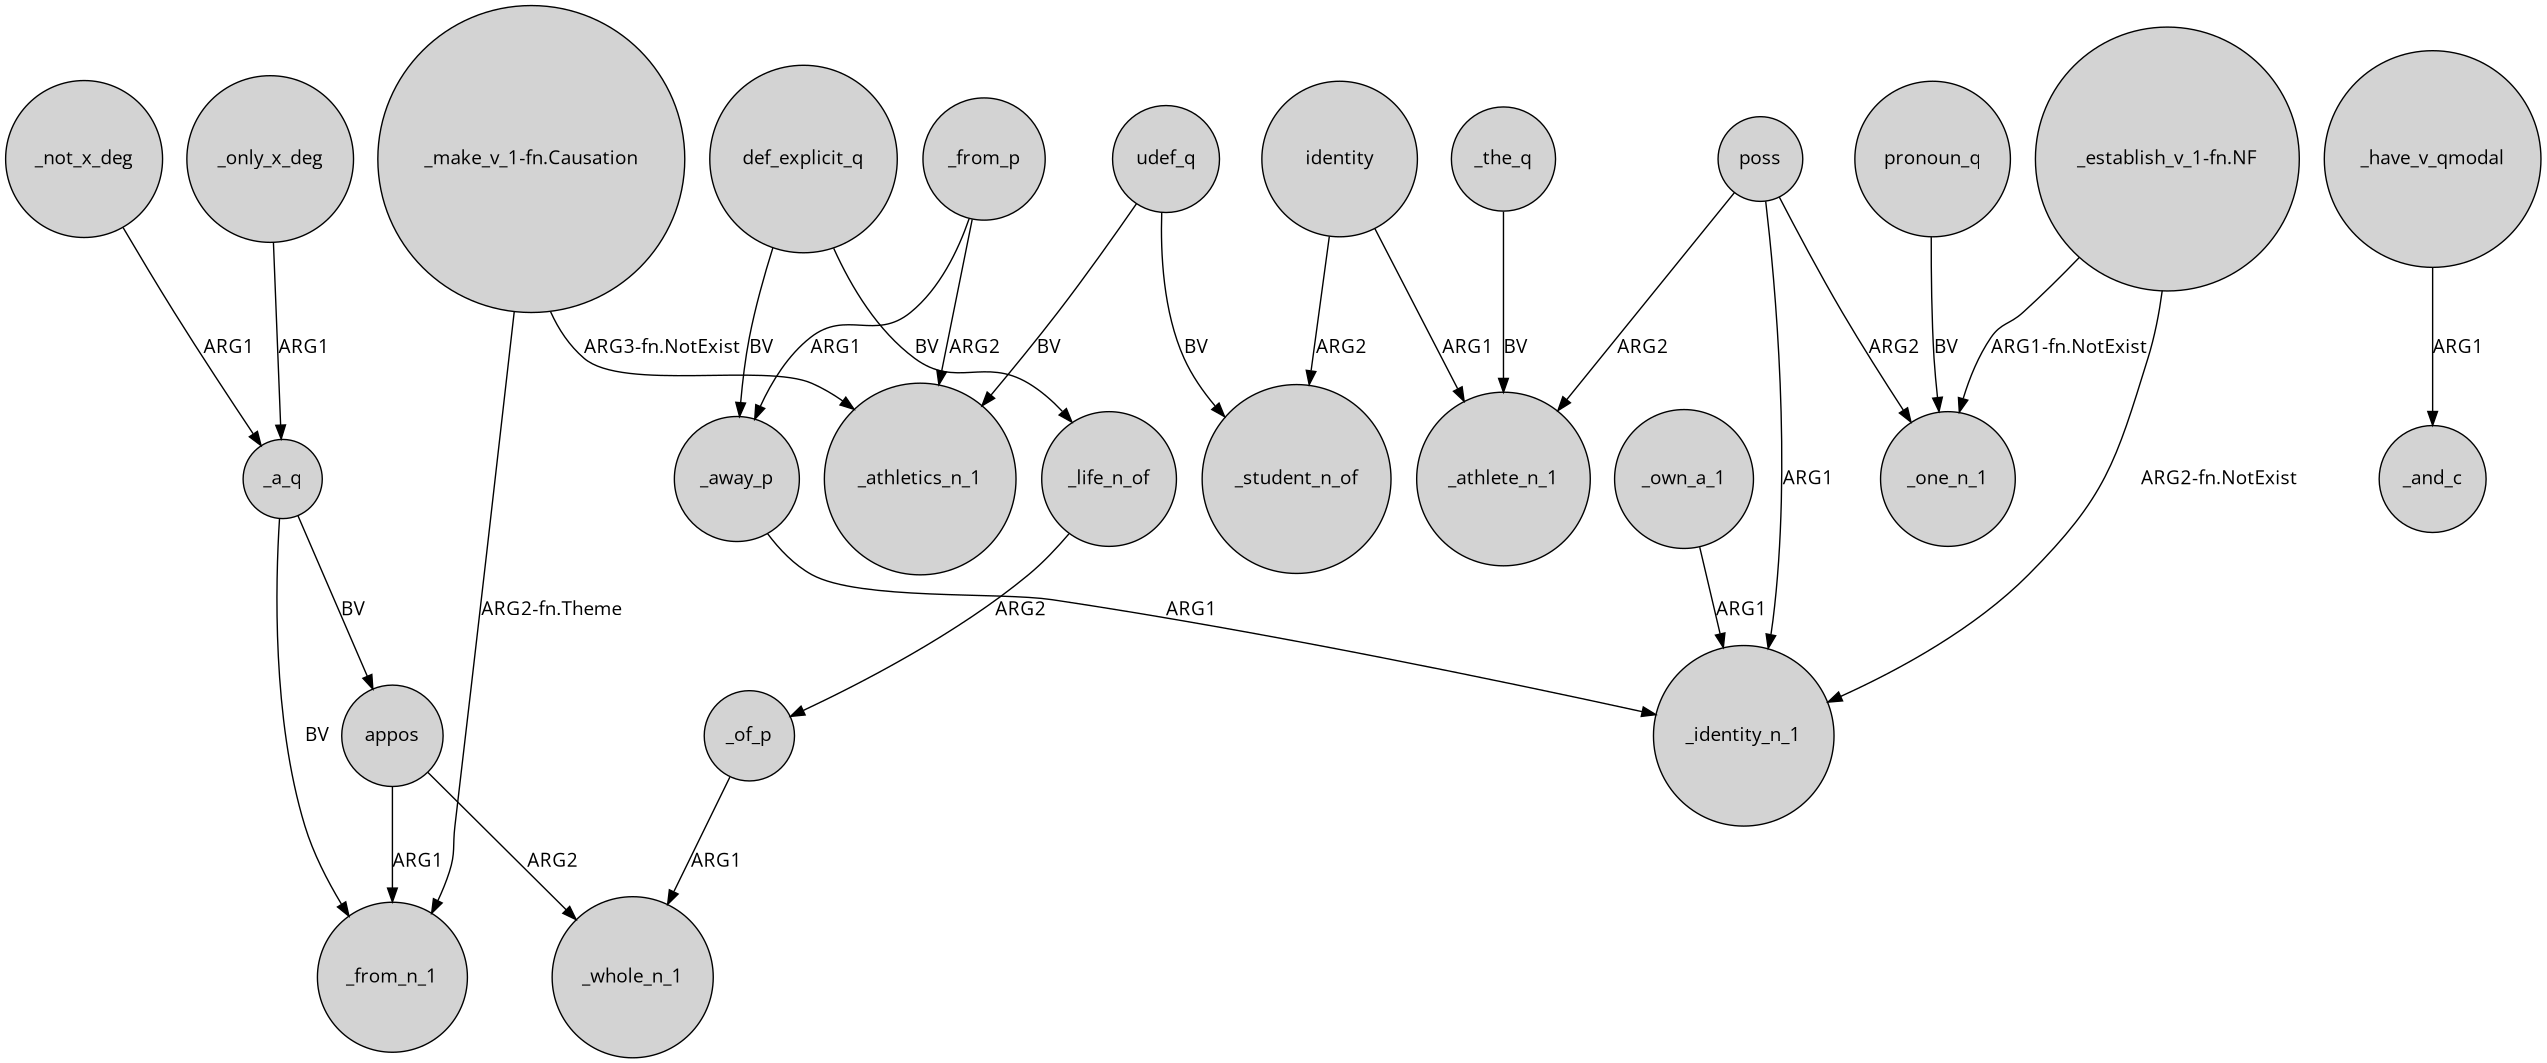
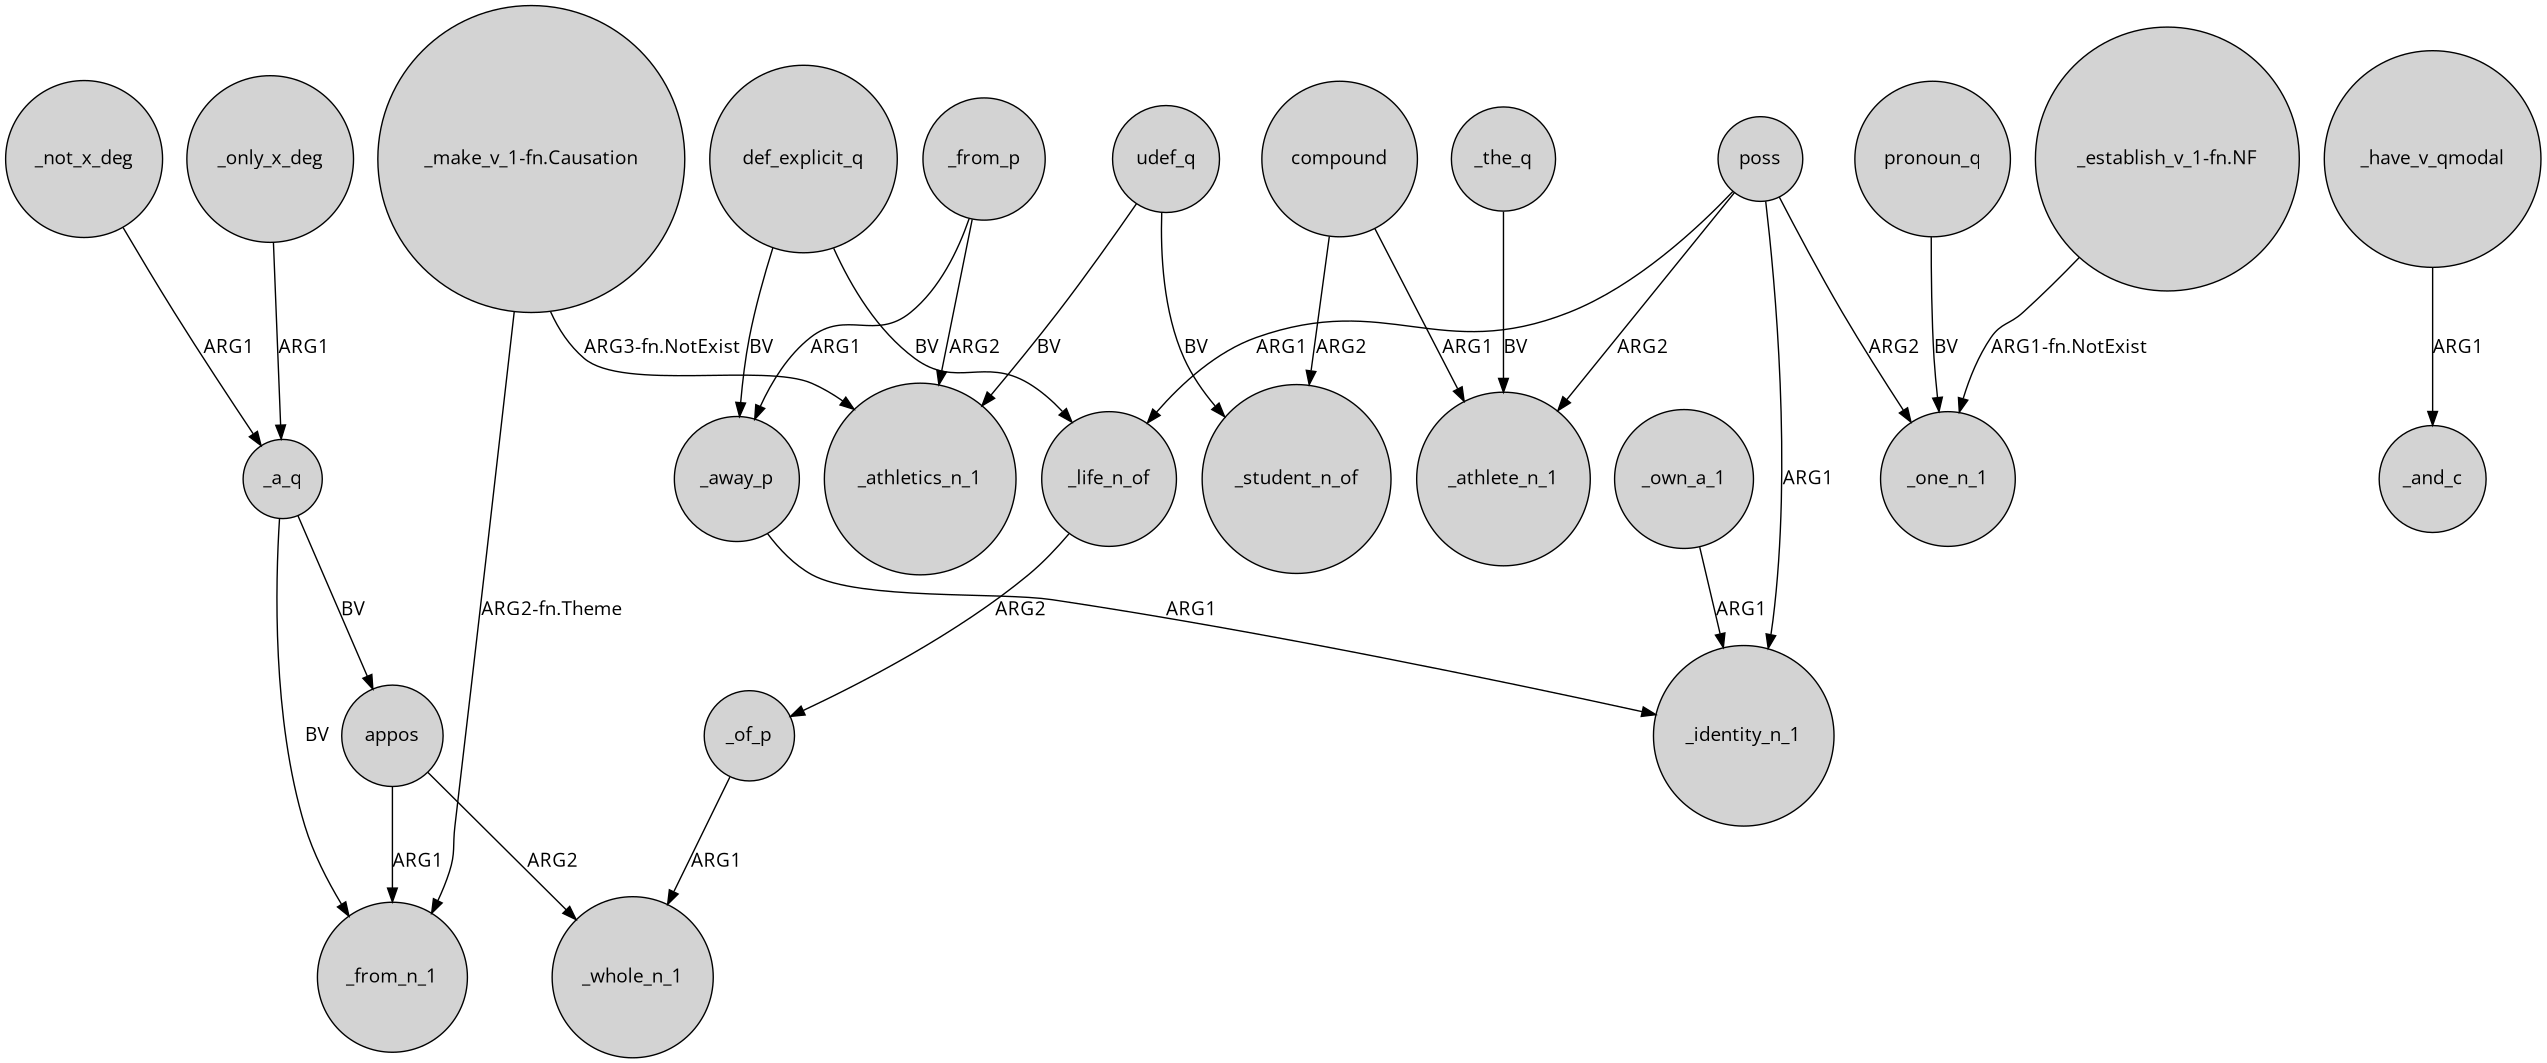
(1340, 159) -> (1340, 159)
none -> (1452, 331)
(2061, 540) -> none
